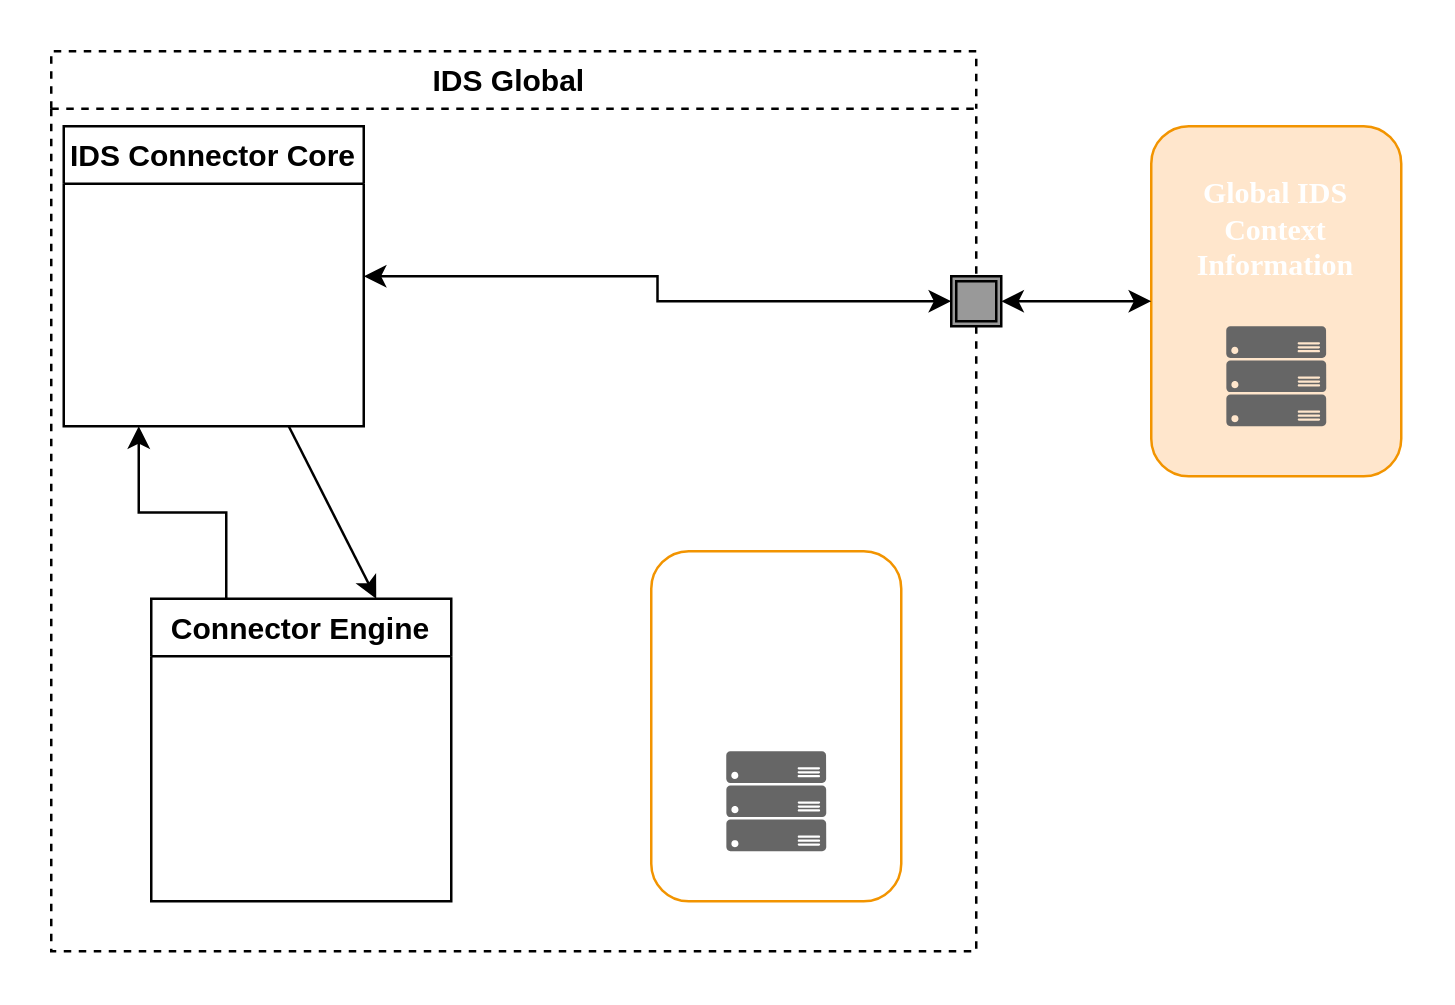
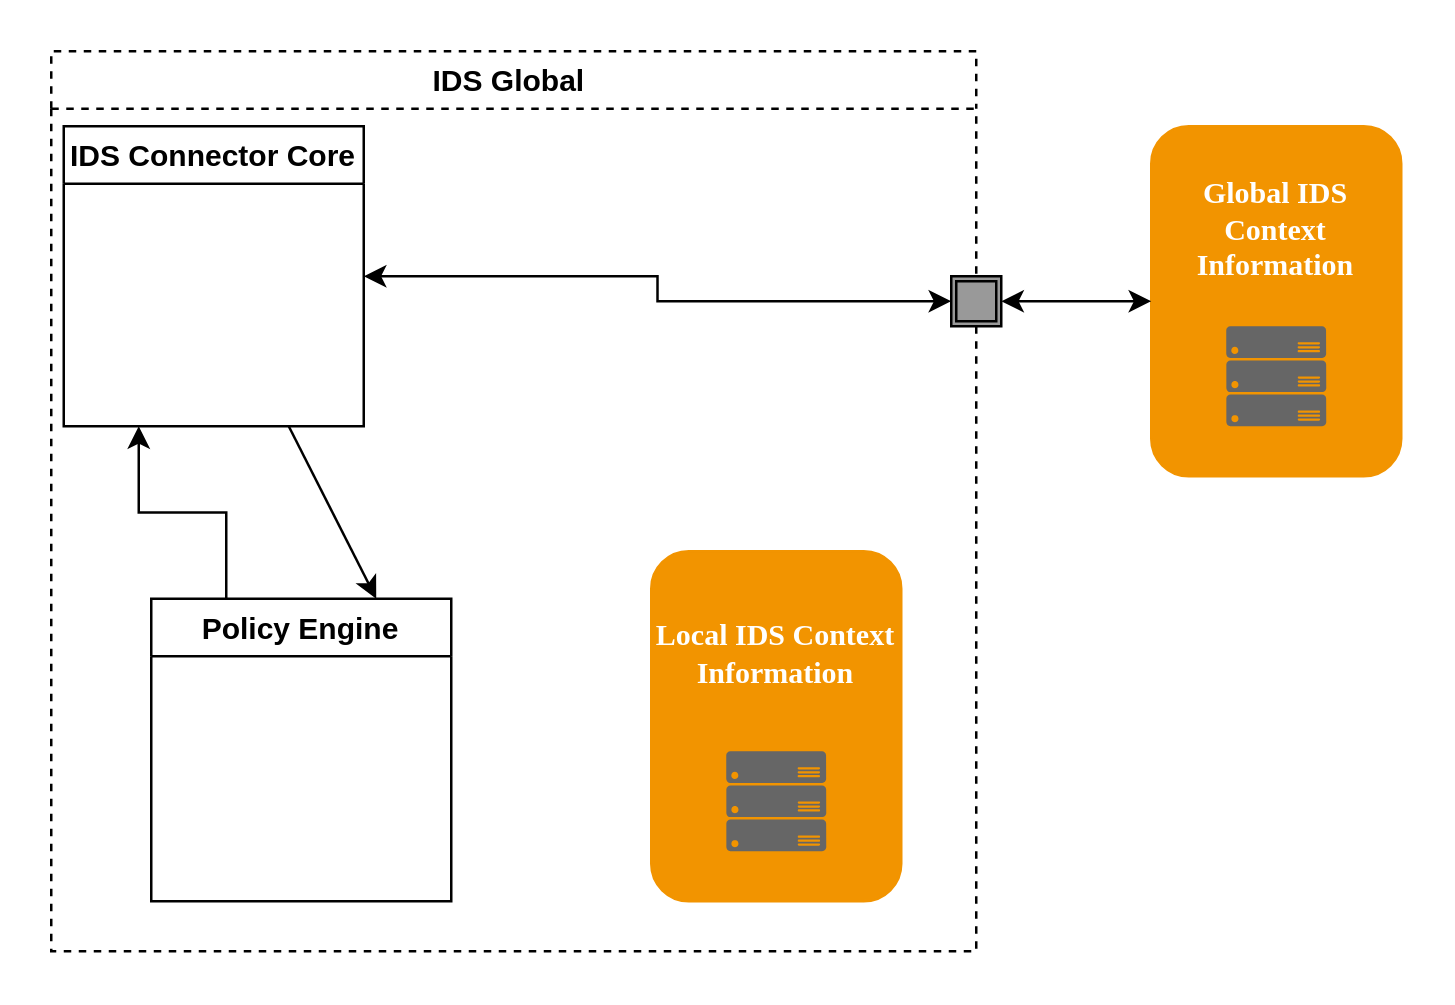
(1276, 301) -> (1276, 301)
(300, 629) -> (300, 629)
(776, 726) -> (776, 726)
